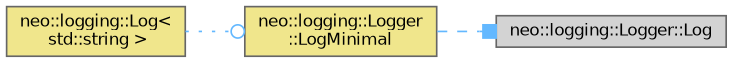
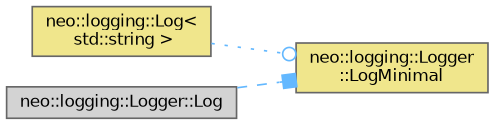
(458, 31) -> (258, 85)
